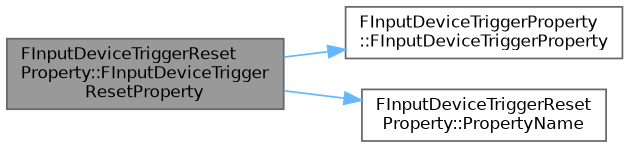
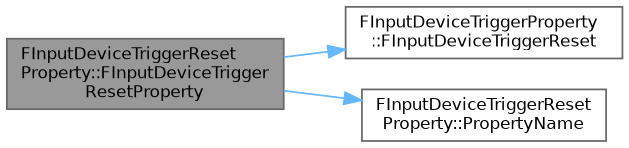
(484, 33) -> (484, 33)
